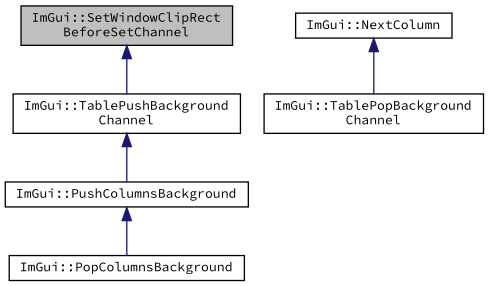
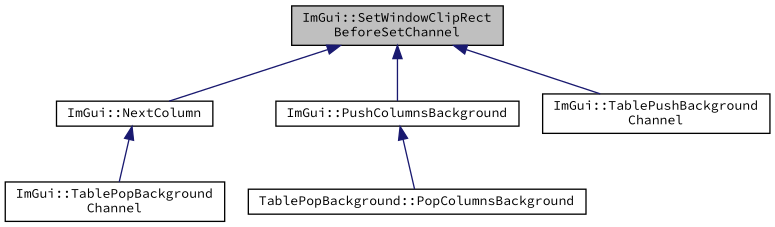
none -> (248, 75)
(127, 164) -> (397, 80)
(127, 268) -> (417, 202)
